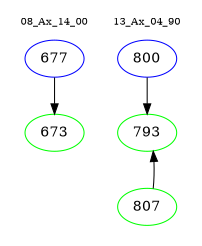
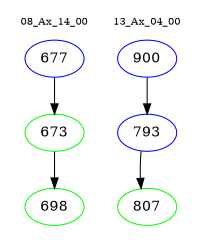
(147, 22) -> (147, 22)
(147, 59) -> (147, 59)
(147, 133) -> (147, 133)
(154, 175) -> (140, 165)
none -> (55, 207)
